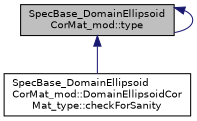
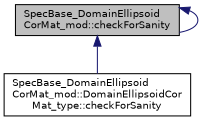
(97, 20) -> (97, 20)
